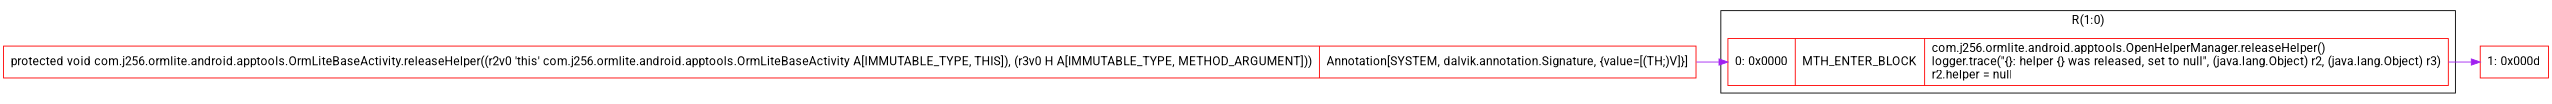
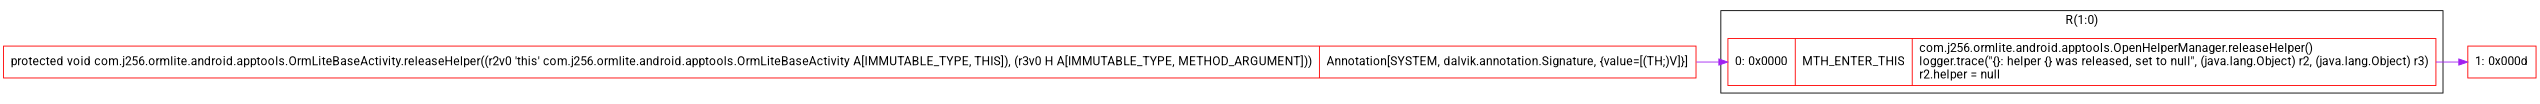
(1860, 62) -> (1854, 62)
